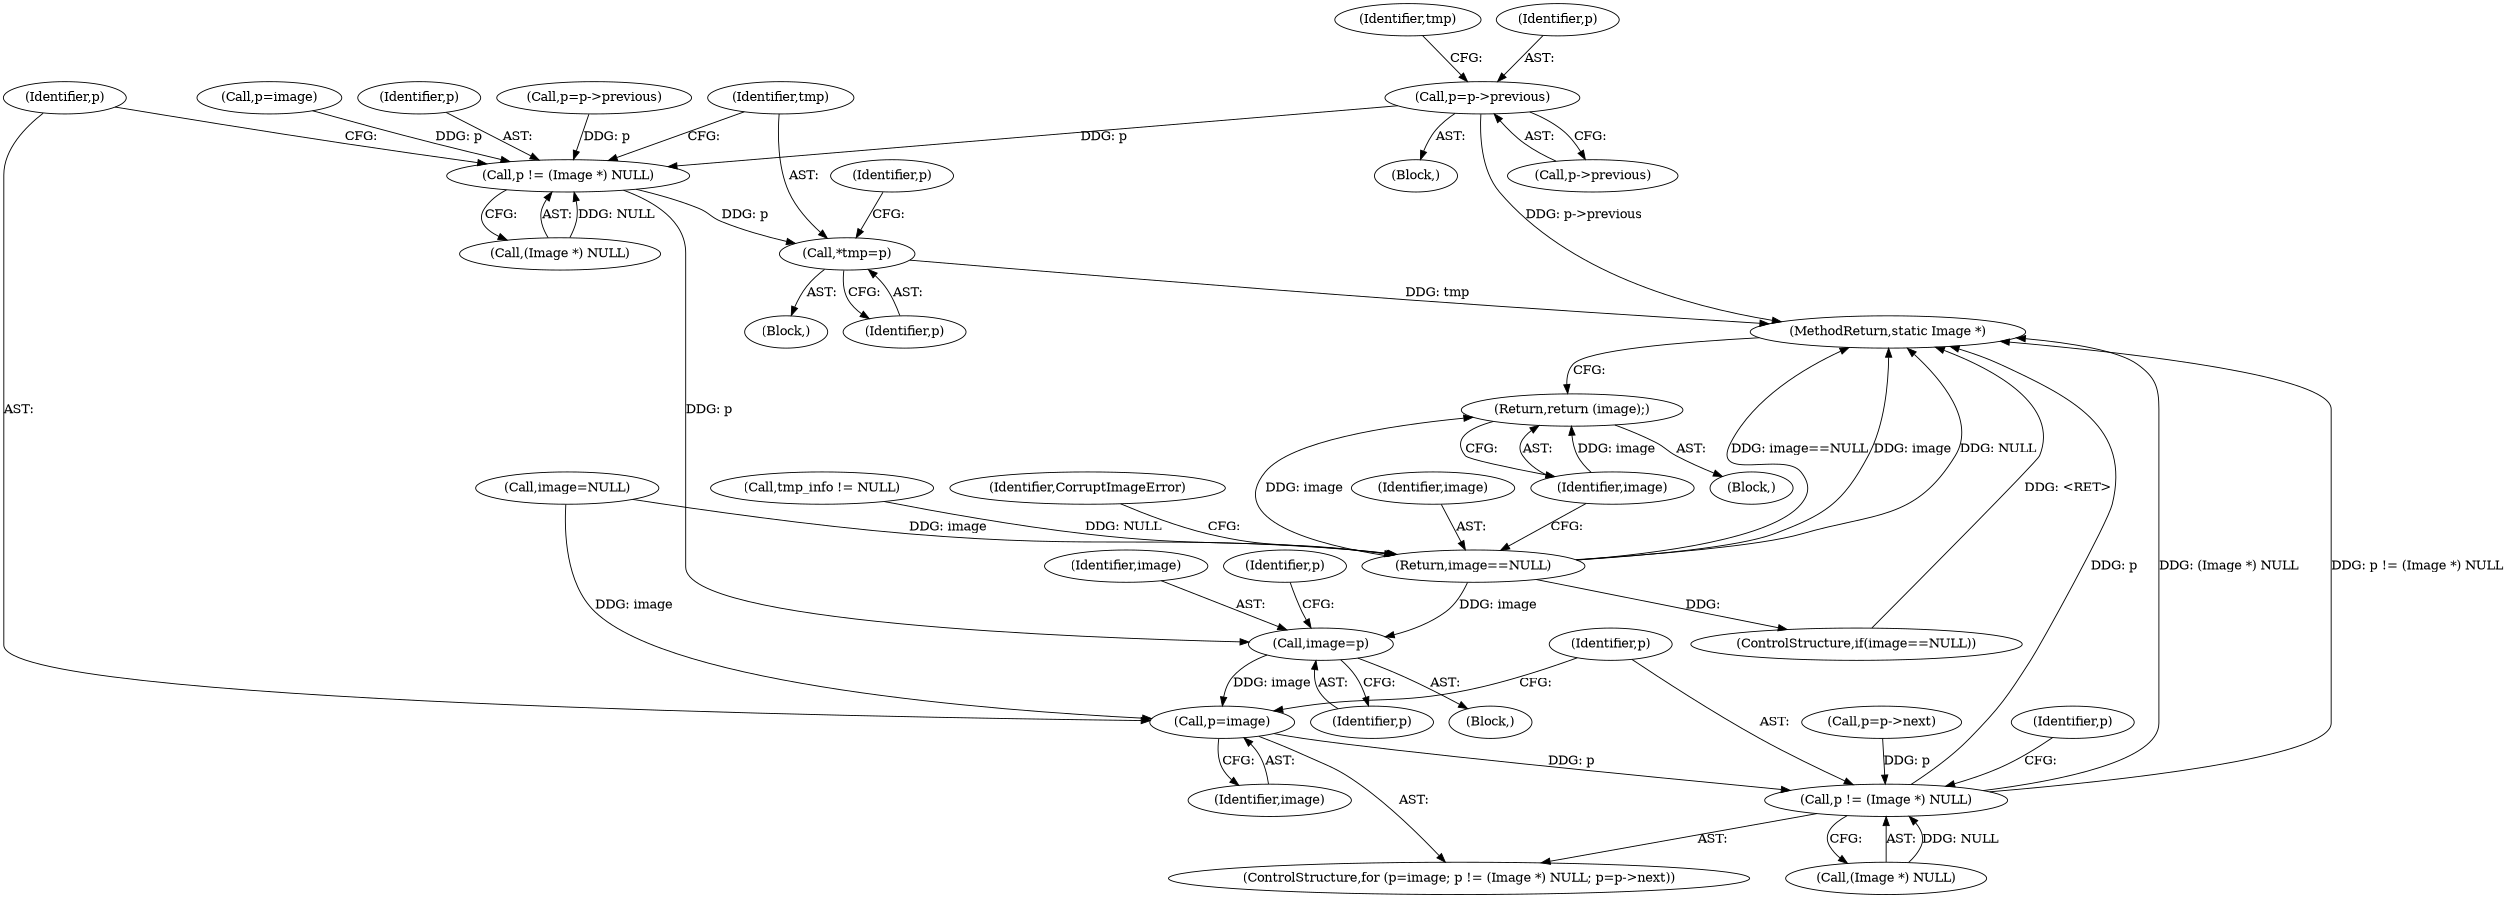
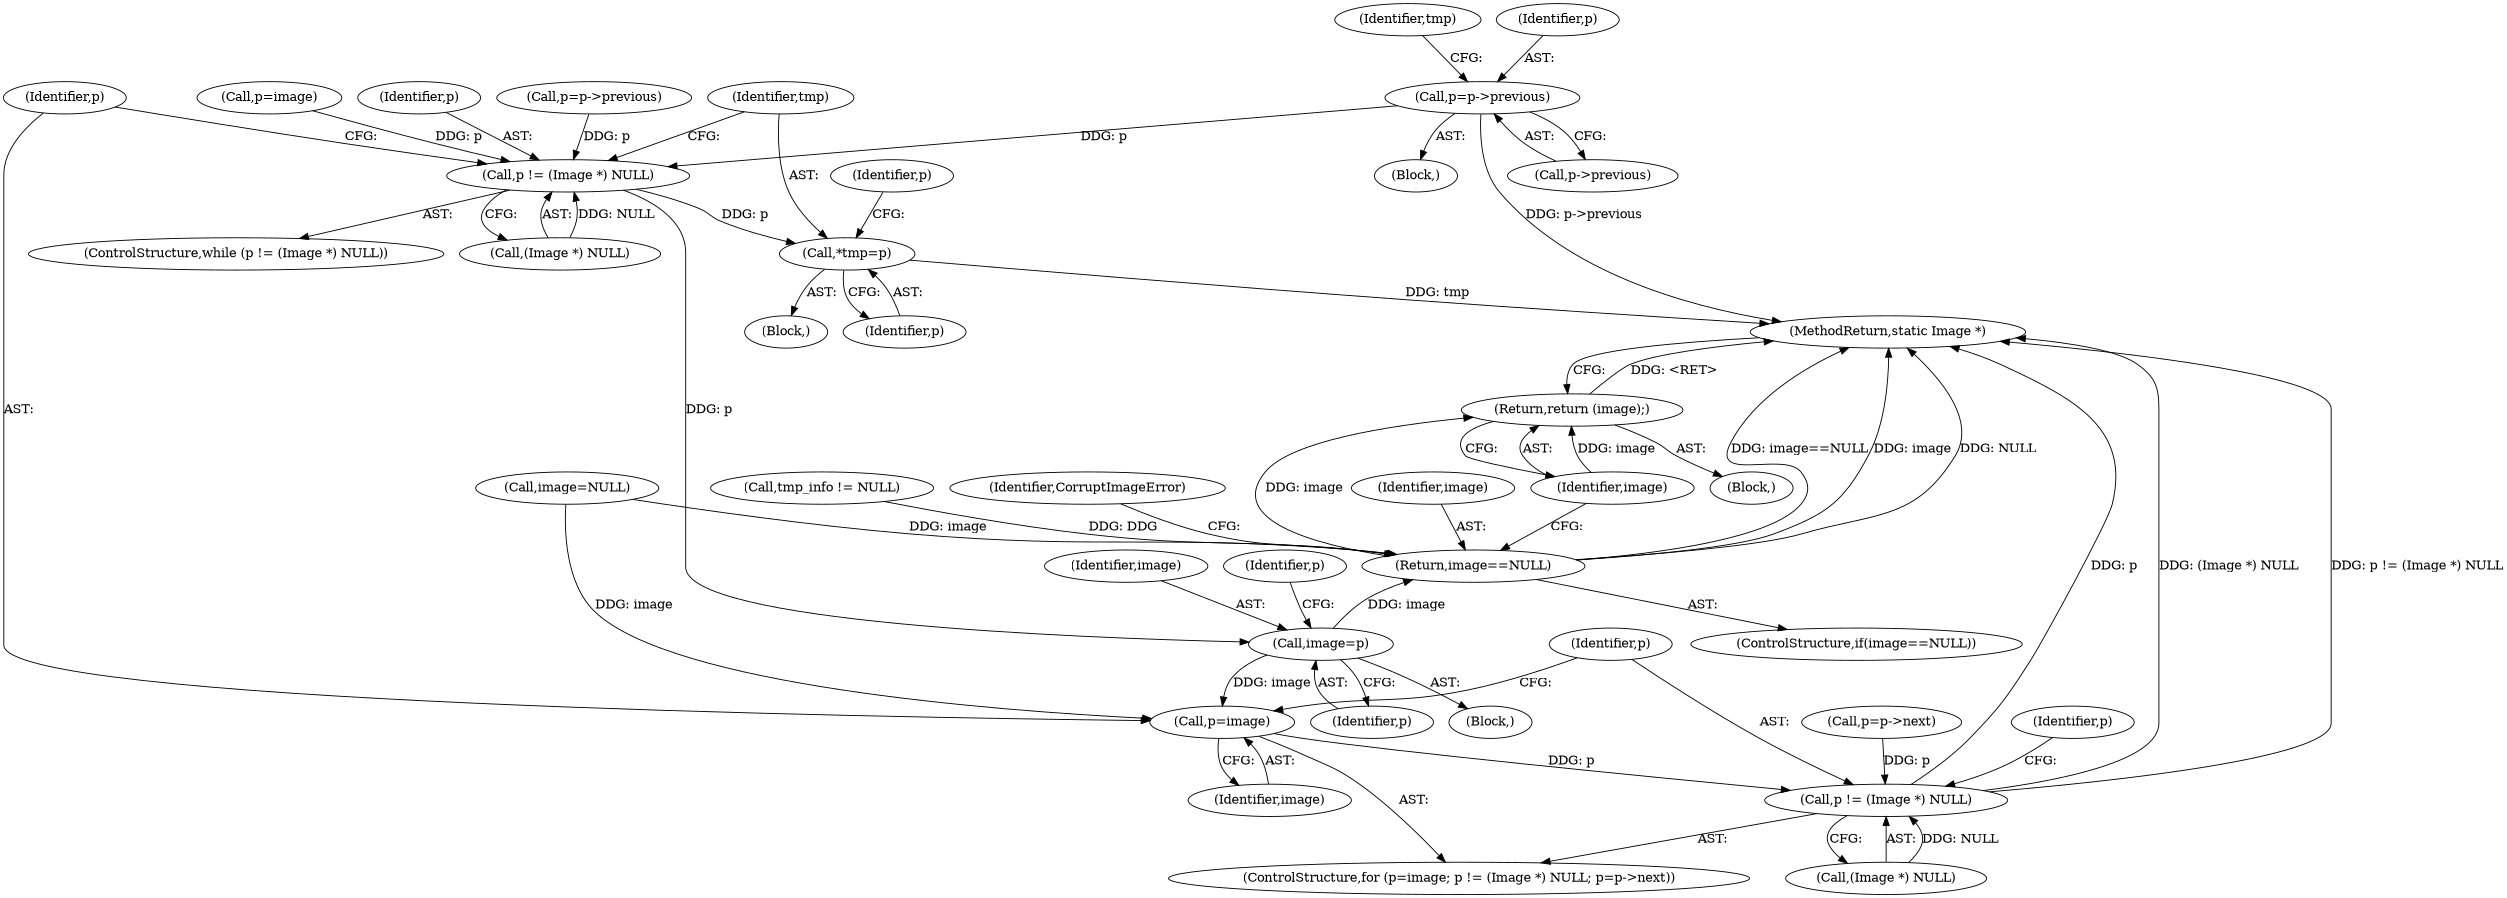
none -> (236, 254)
(2012, 486) -> (1672, 354)
(1123, 527) -> (1123, 527)
(1705, 605) -> (1705, 605)
(1437, 617) -> (1365, 600)
